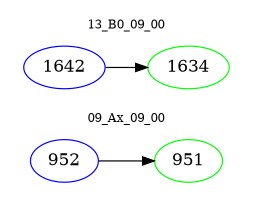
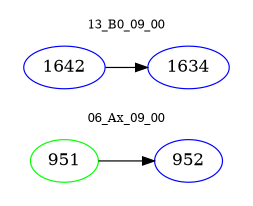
(189, 67) -> (189, 67)
(126, 119) -> (126, 119)
(121, 161) -> (121, 161)
